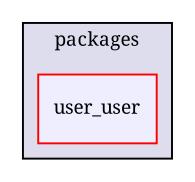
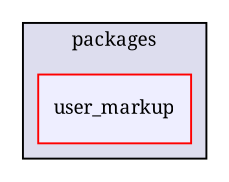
(97, 109) -> (115, 109)
